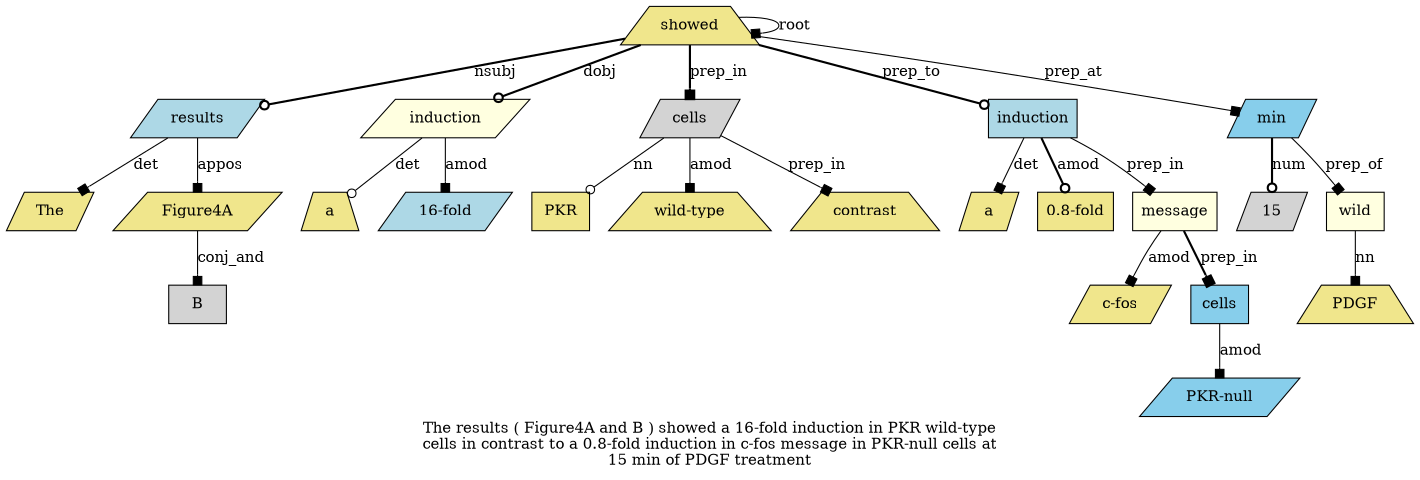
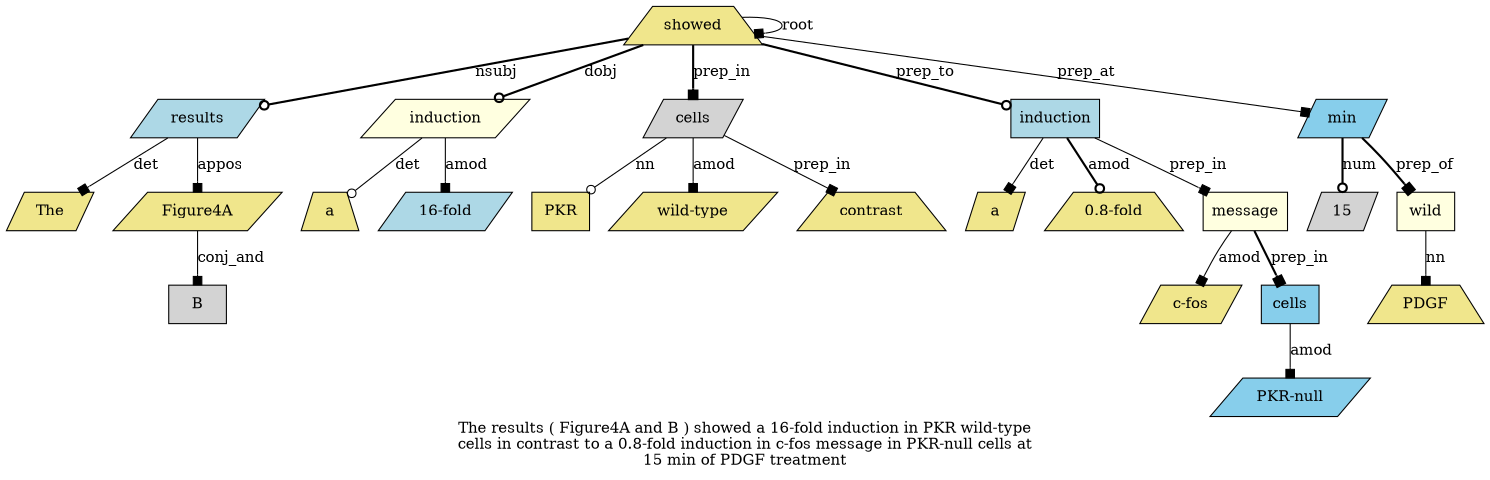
(1313, 160) -> (1384, 160)
(690, 211) -> (693, 211)
(1076, 211) -> (1114, 211)
